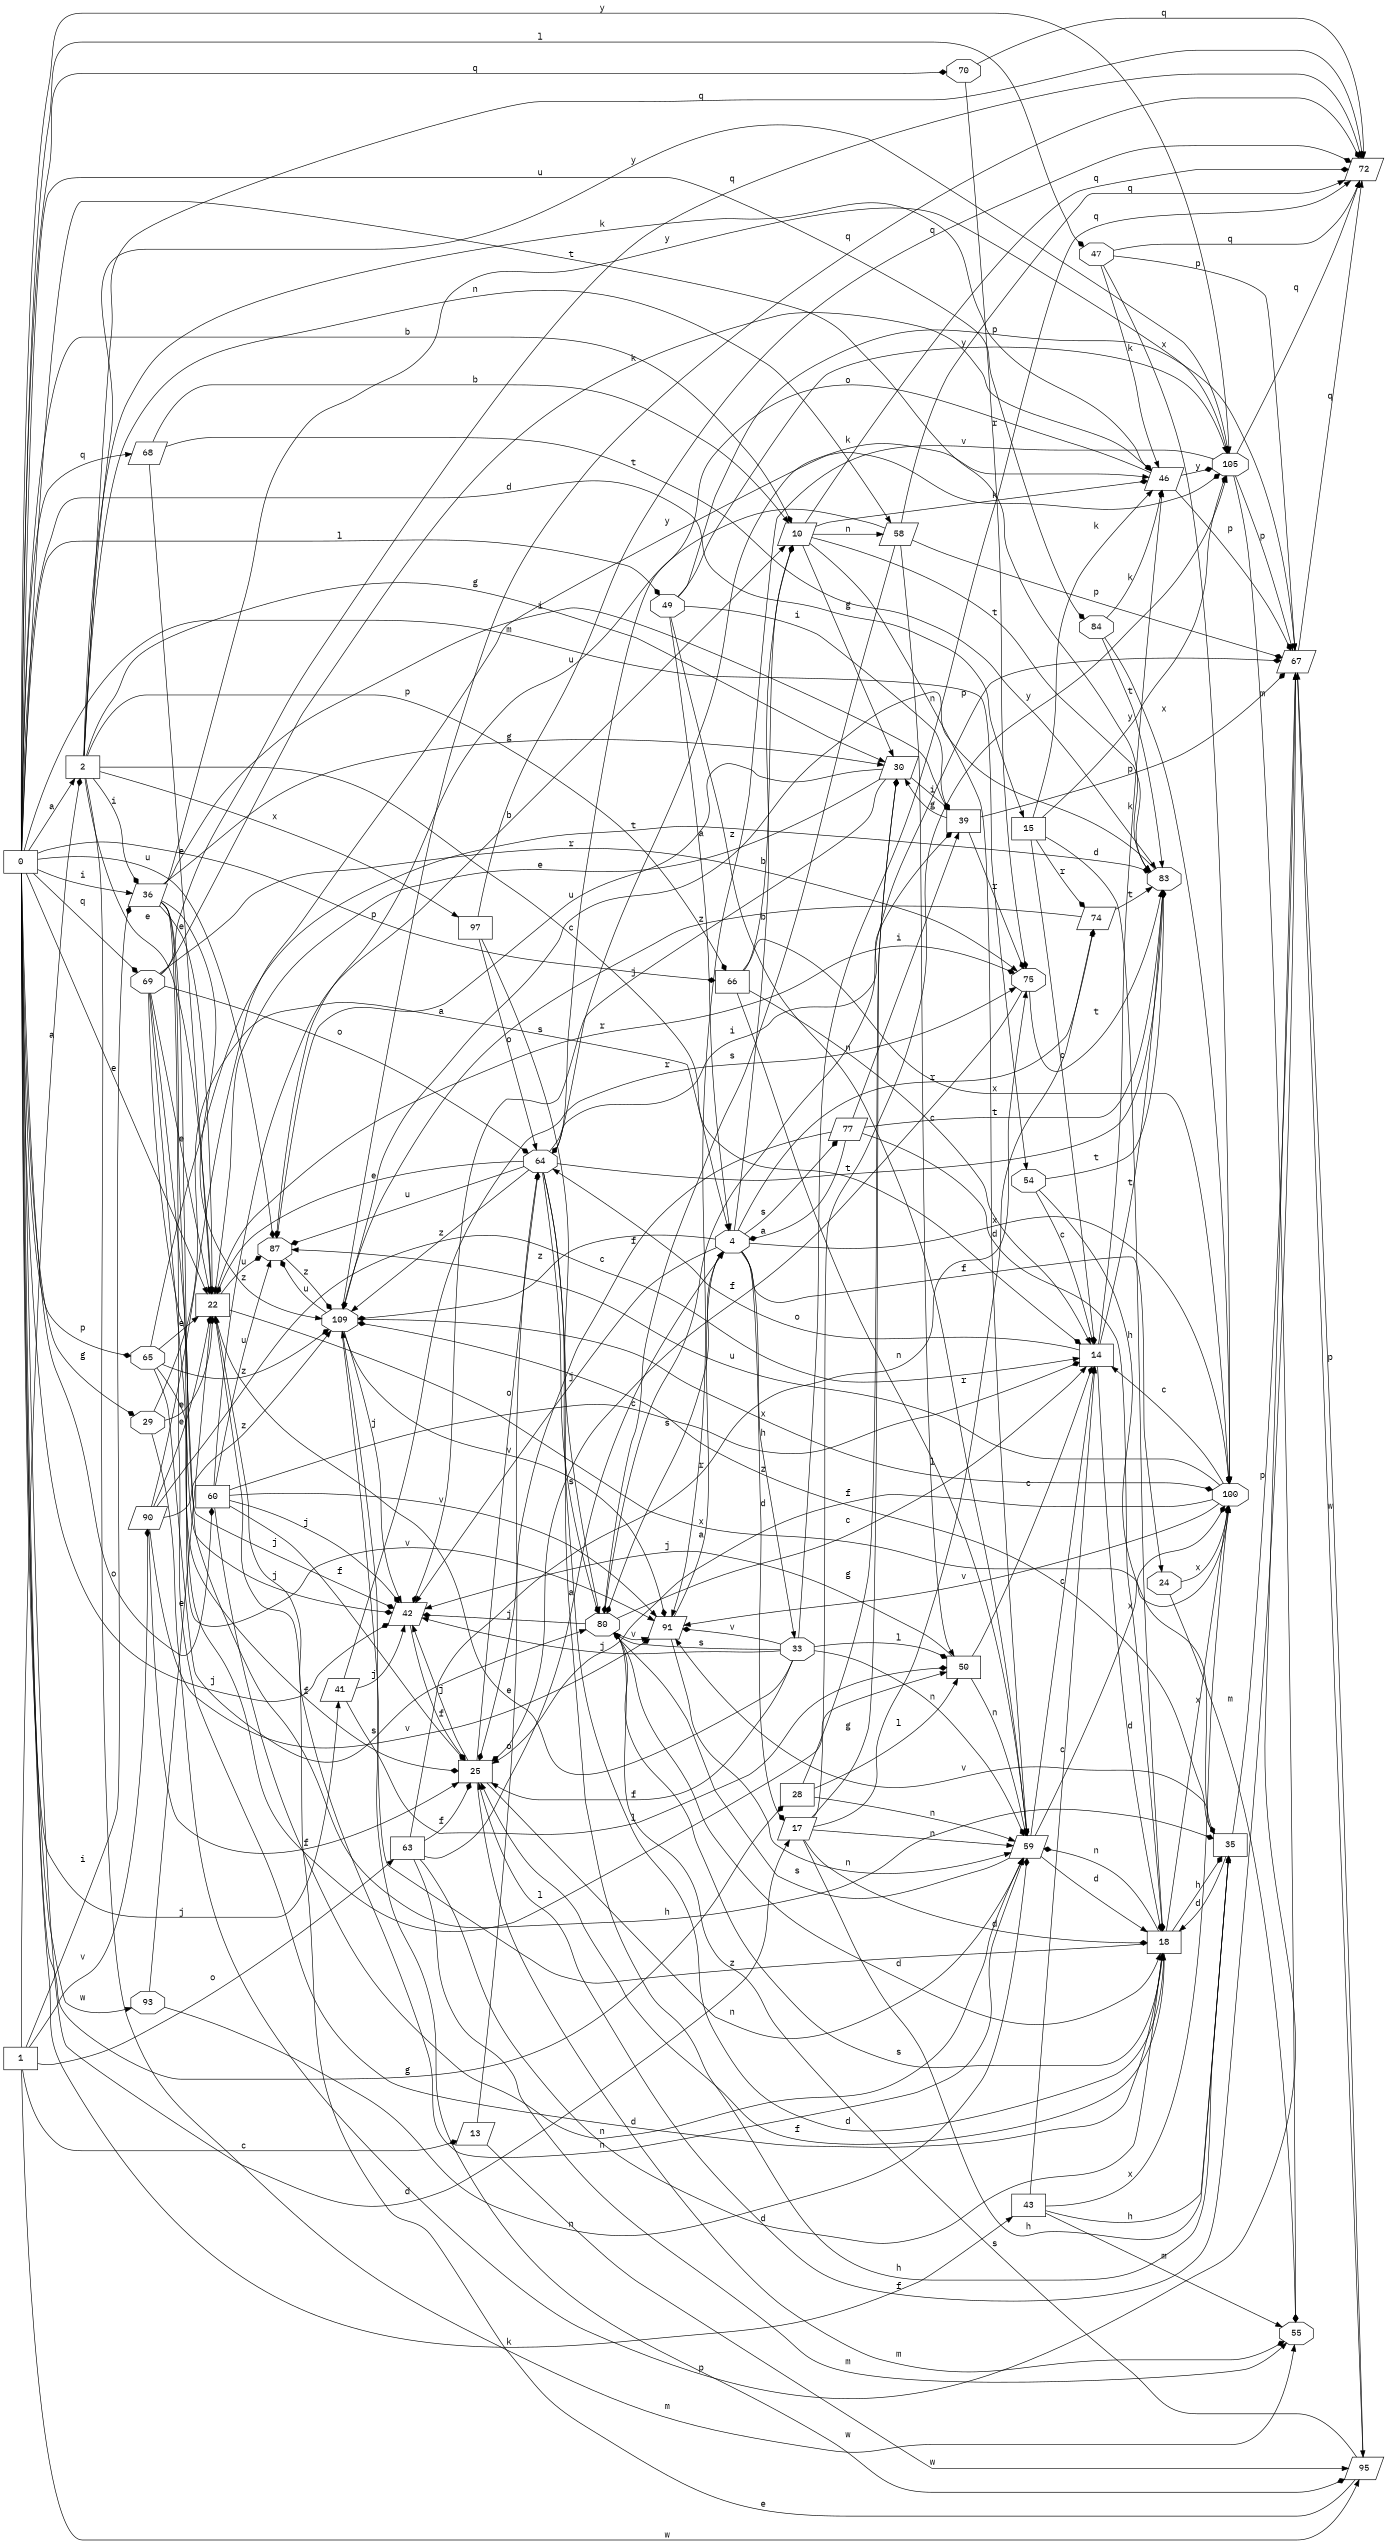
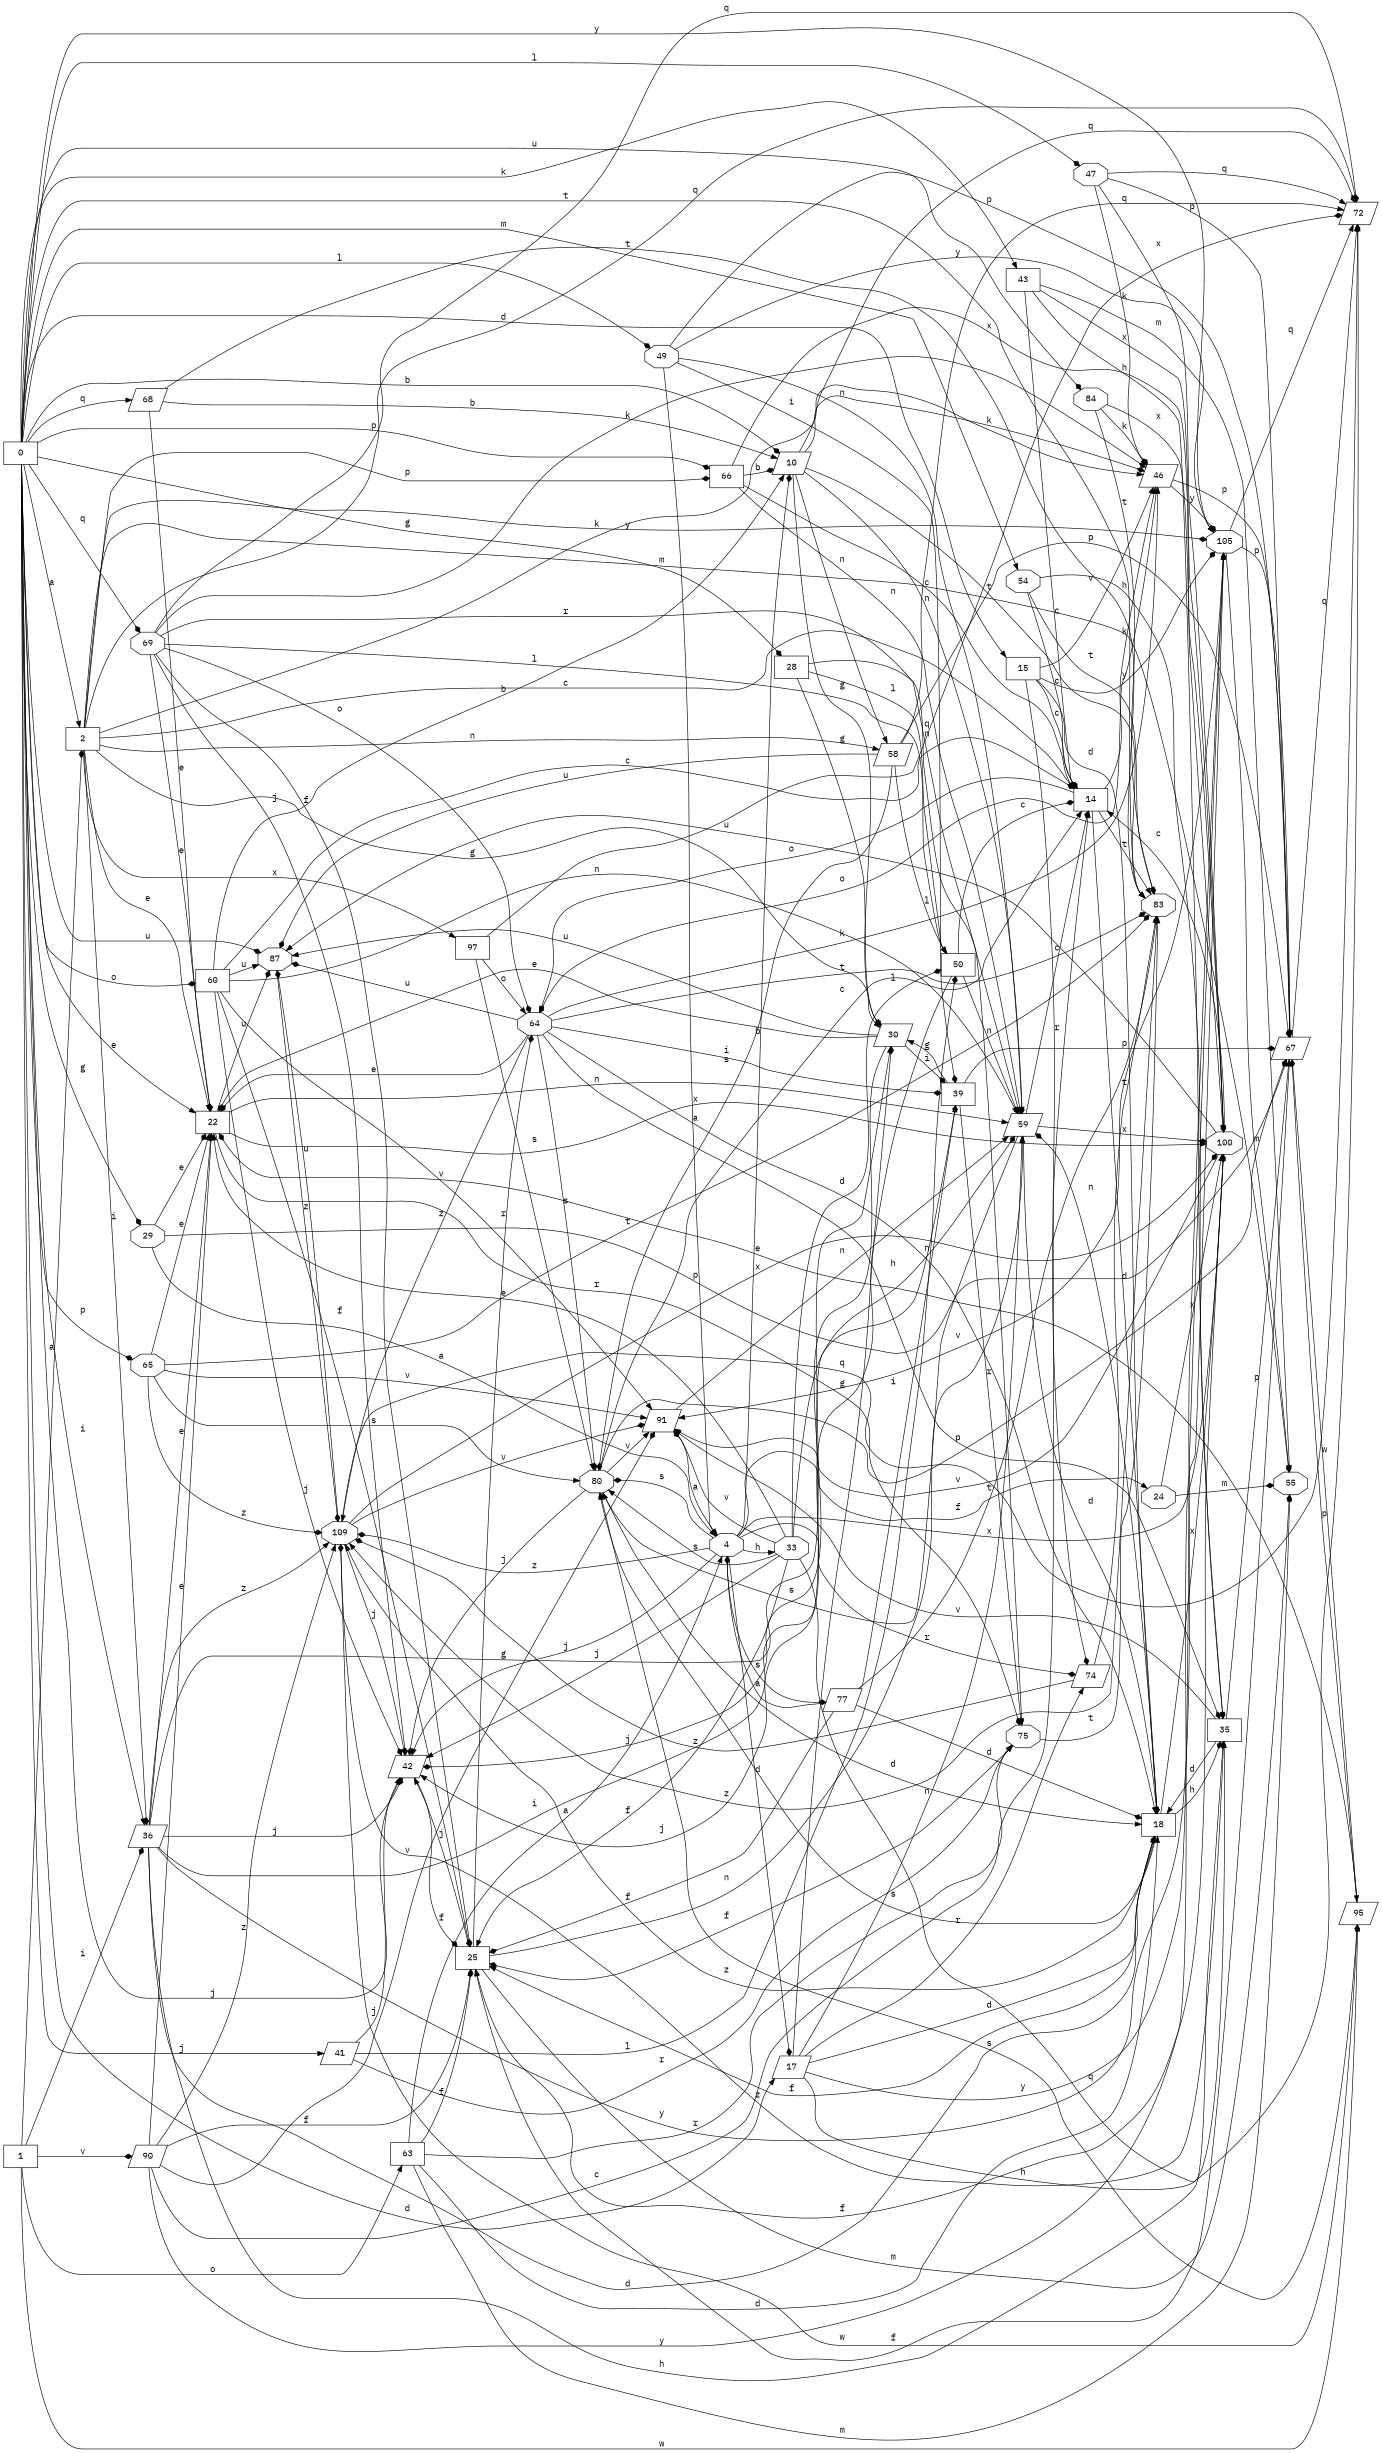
(964, 71) -> none
(1096, 526) -> (1091, 578)
(509, 1393) -> (504, 1214)
(1335, 1568) -> (1319, 1485)
(148, 2003) -> none
(475, 2134) -> none
